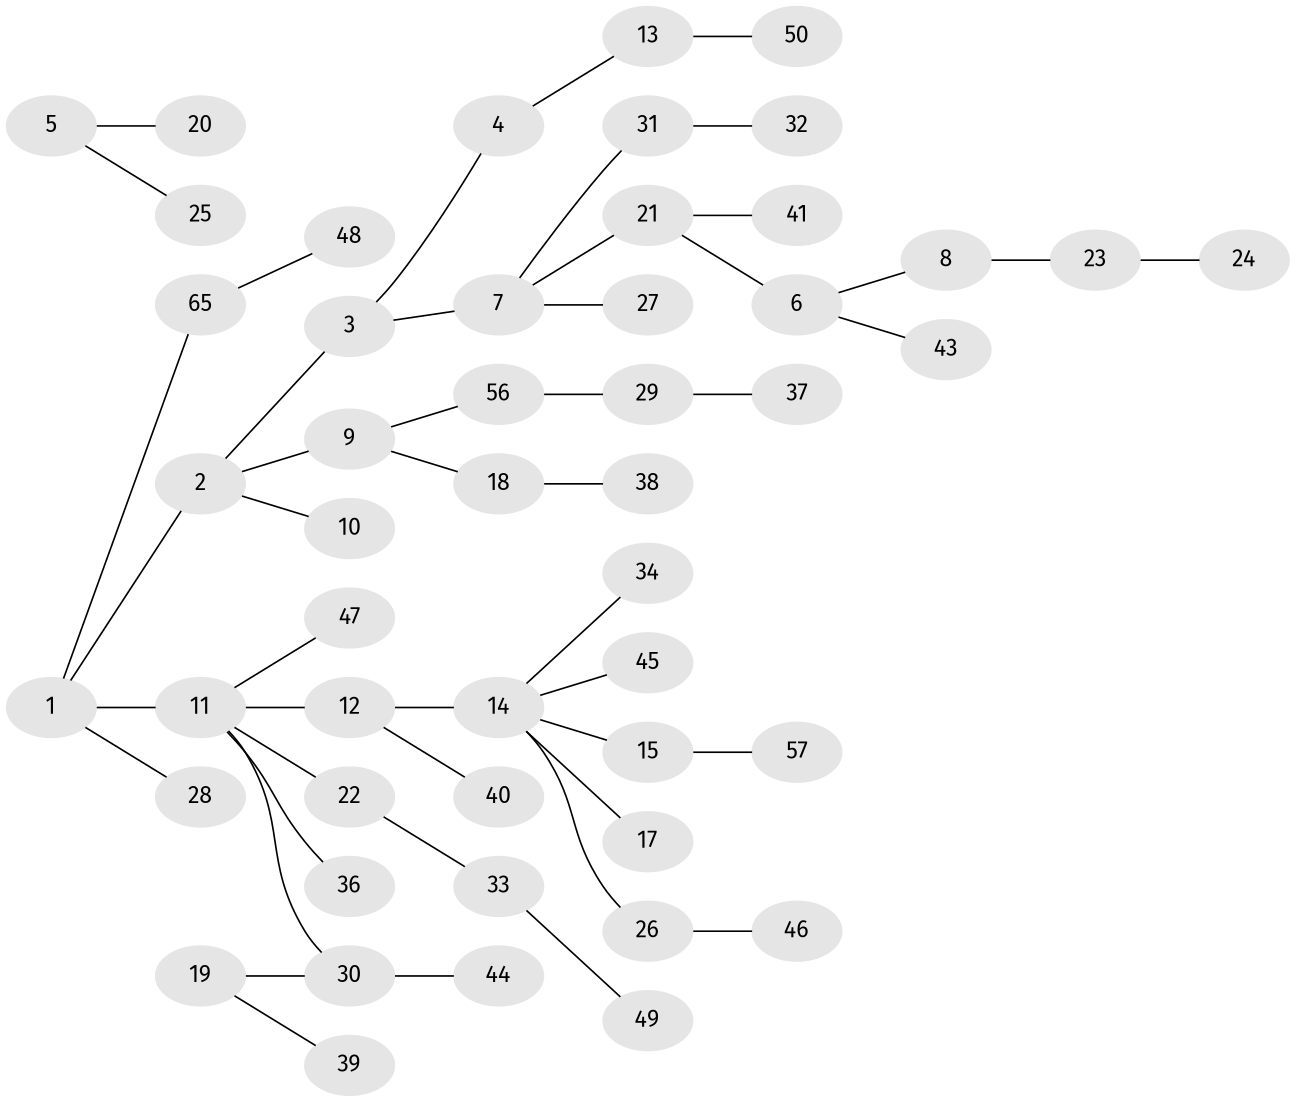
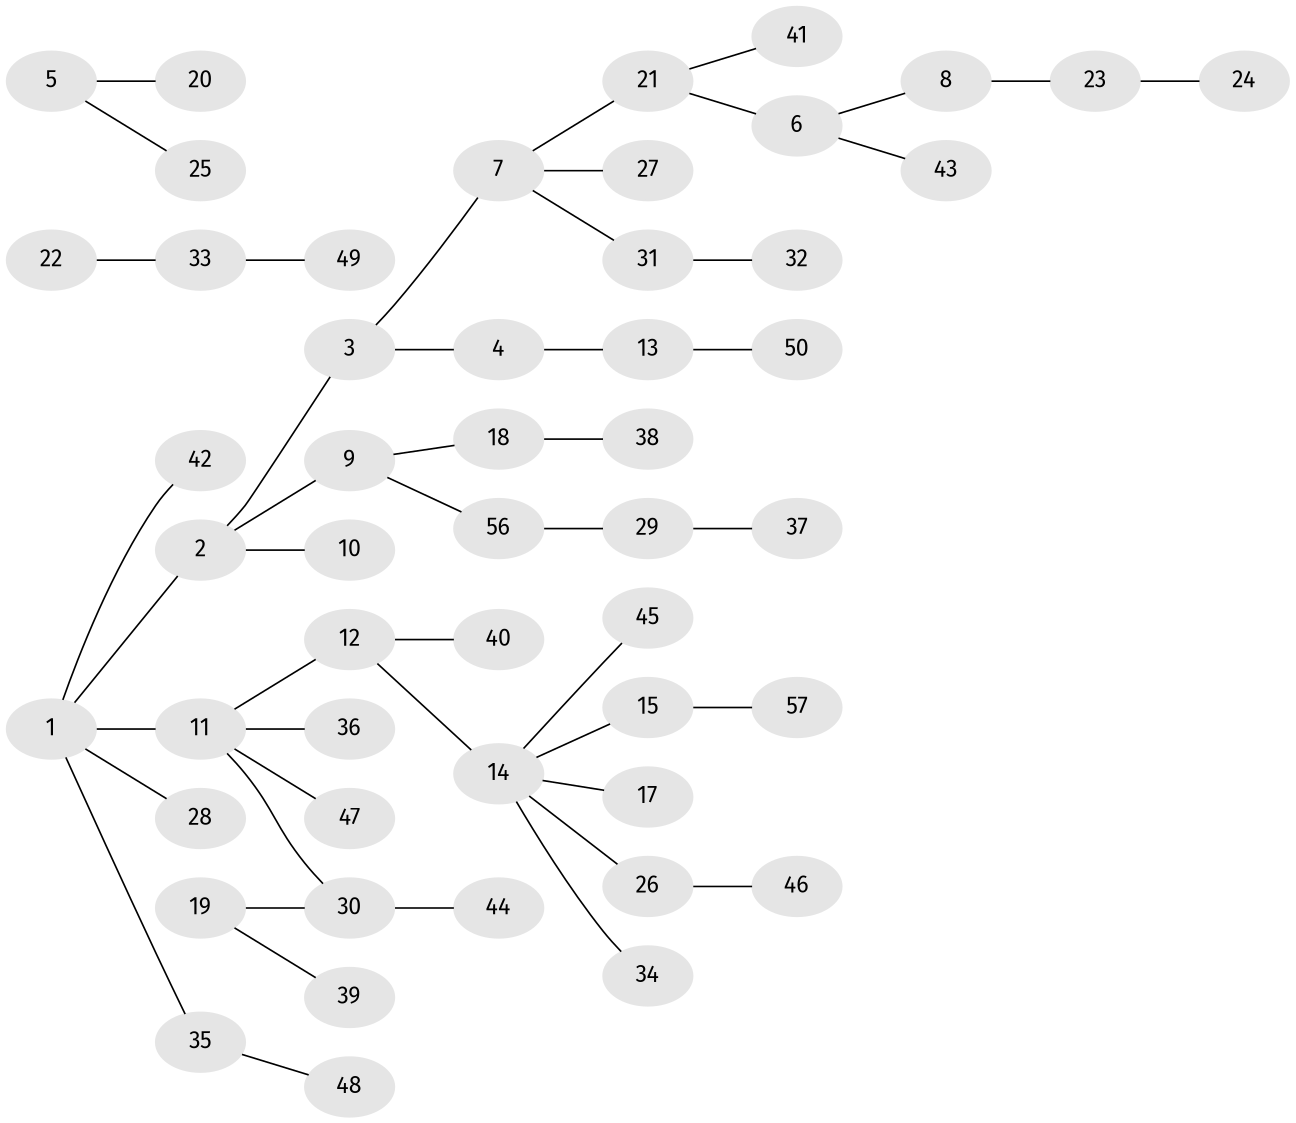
(200, 305) -> (200, 1042)
none -> (200, 461)
(275, 752) -> none
